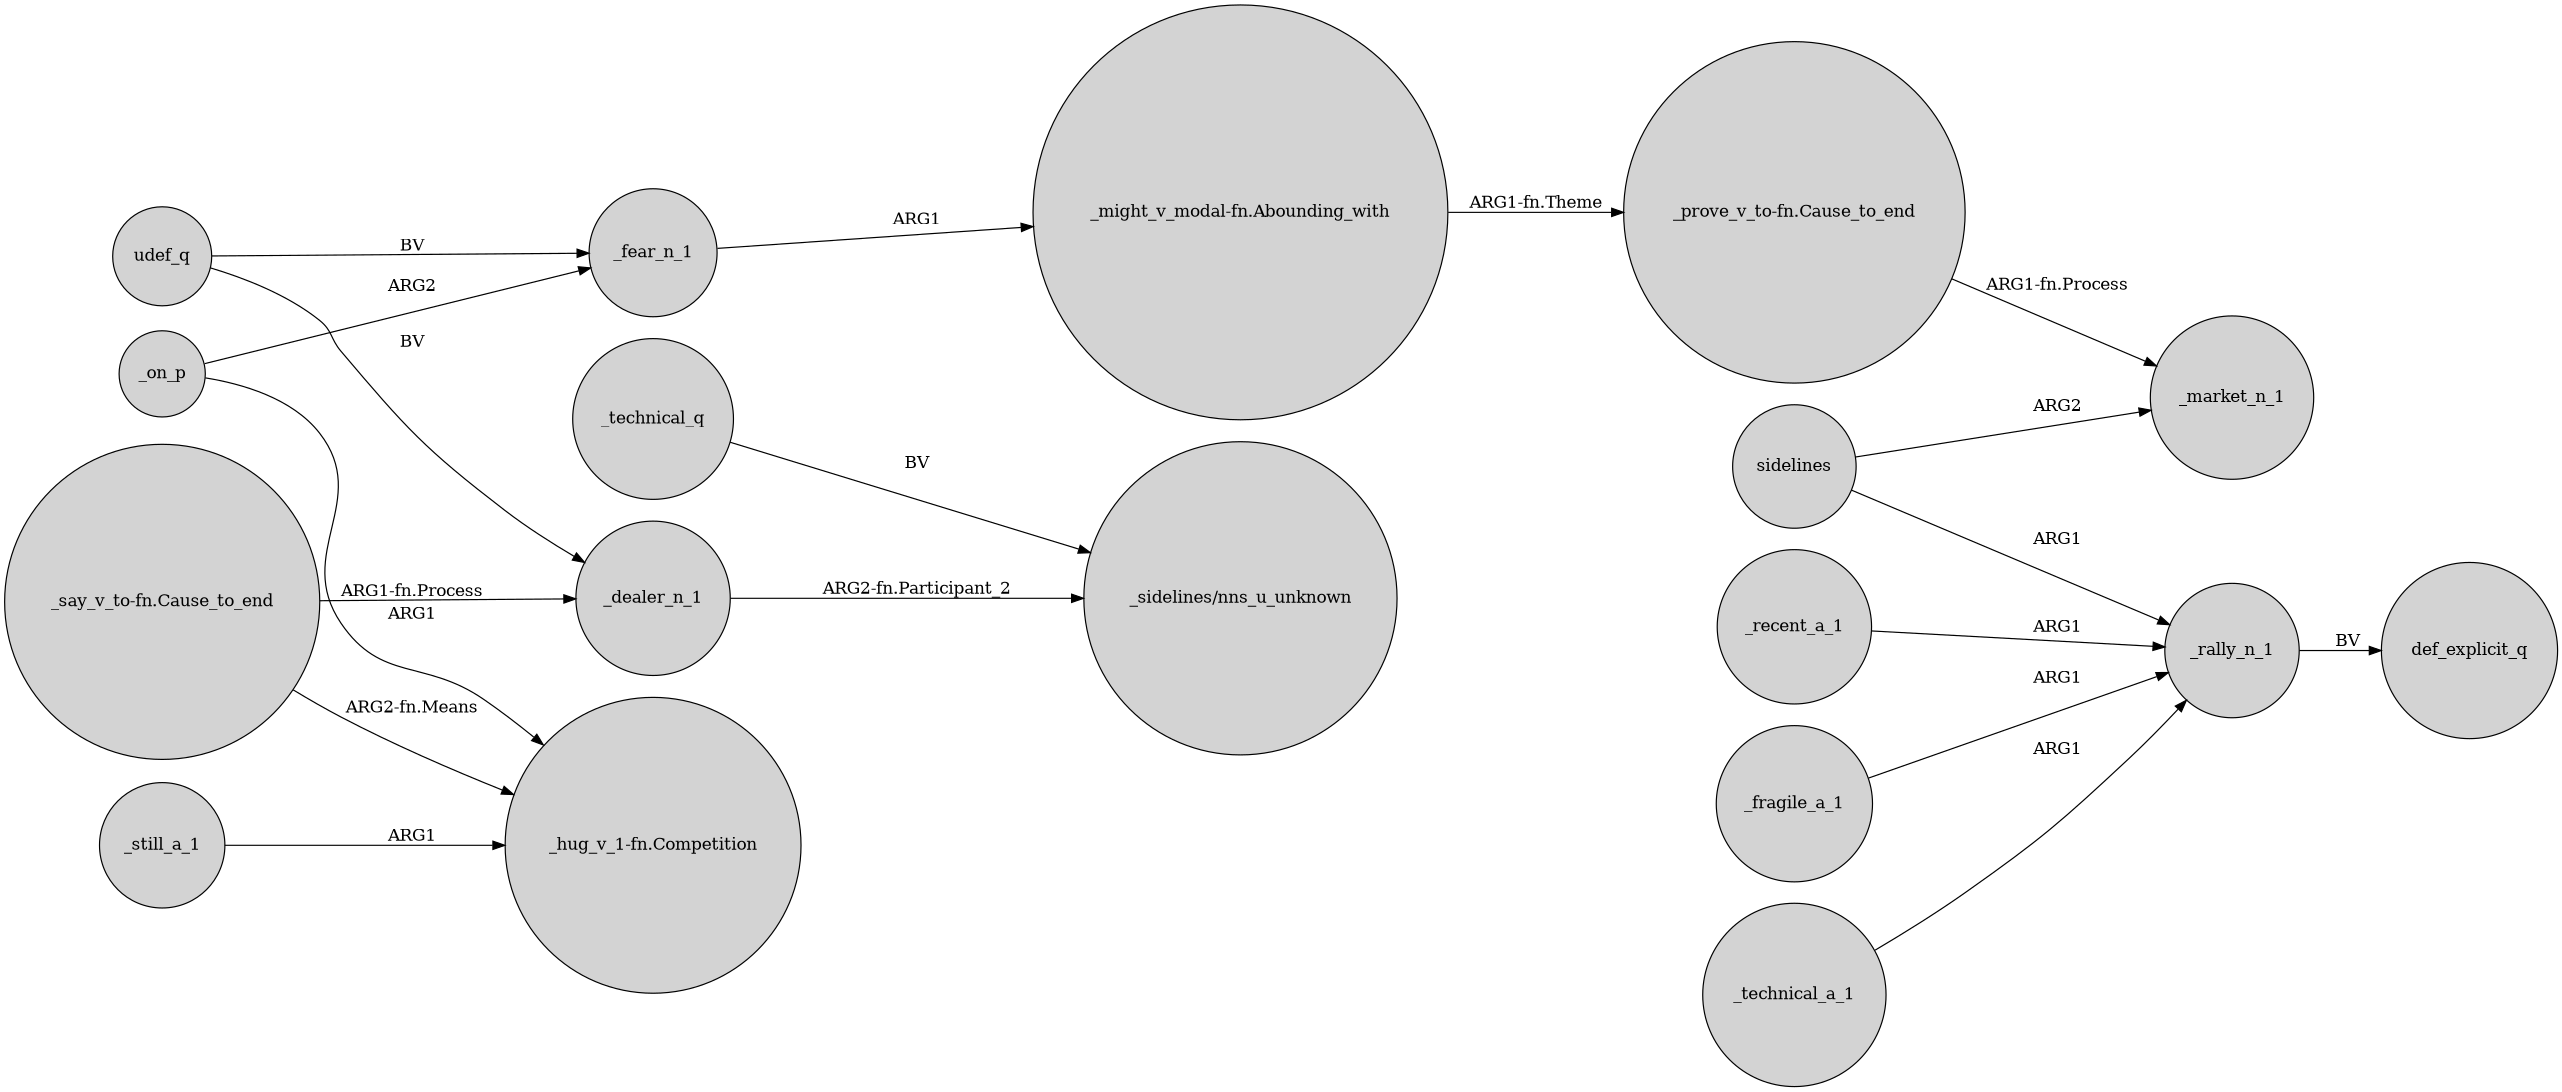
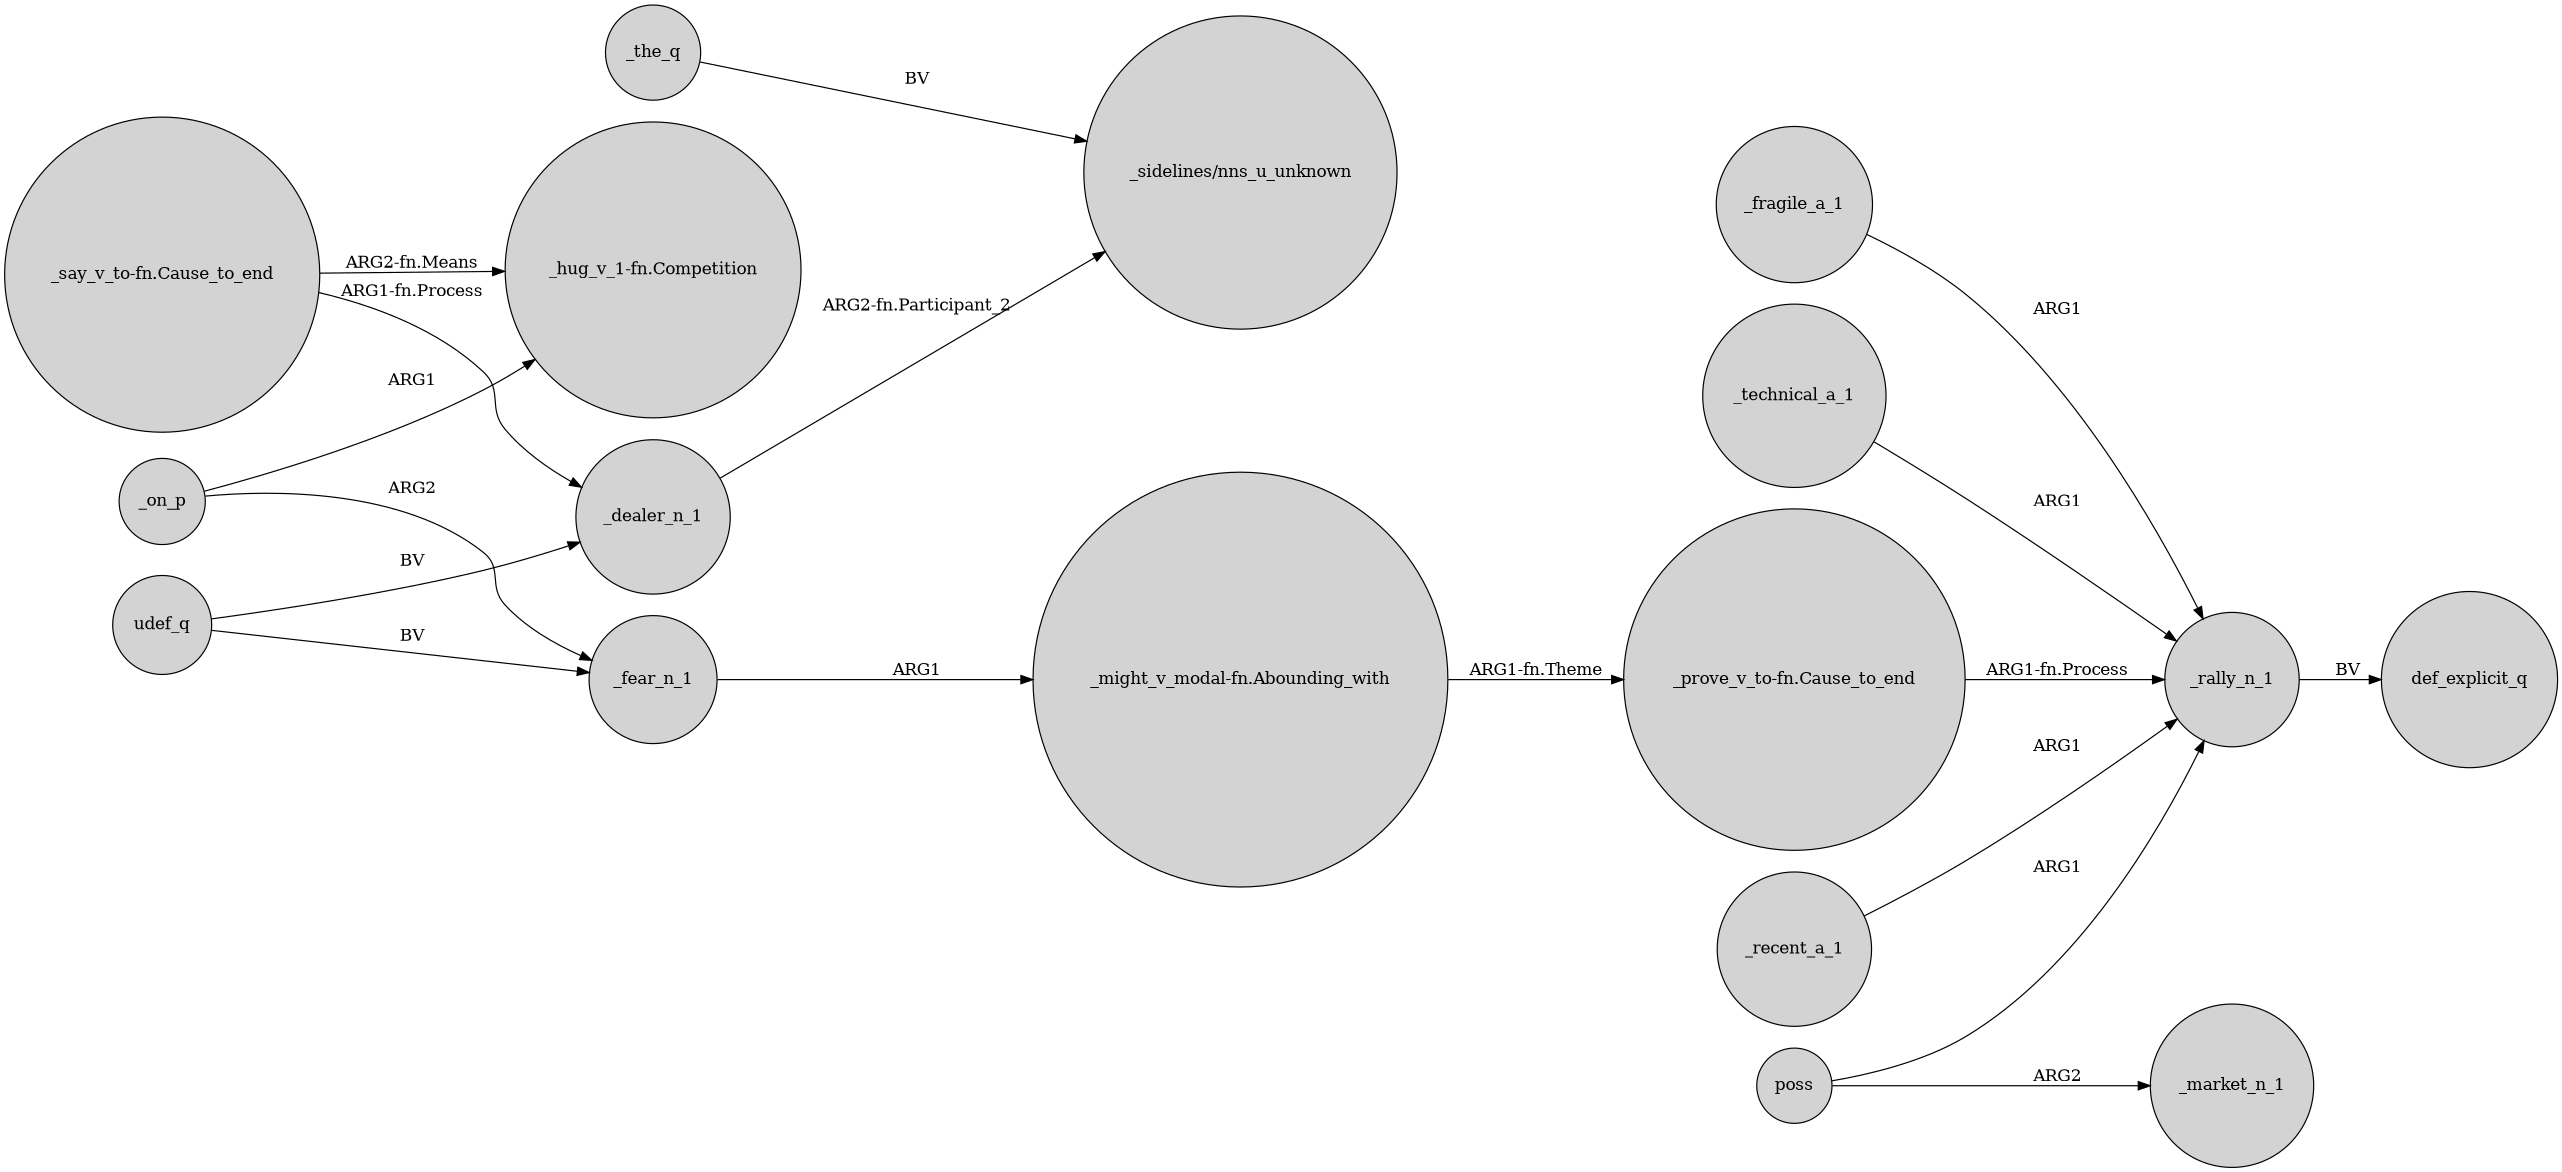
(2049, 320) -> (2059, 680)
(653, 419) -> (653, 53)
(1794, 466) -> (1794, 1086)
(162, 845) -> none
